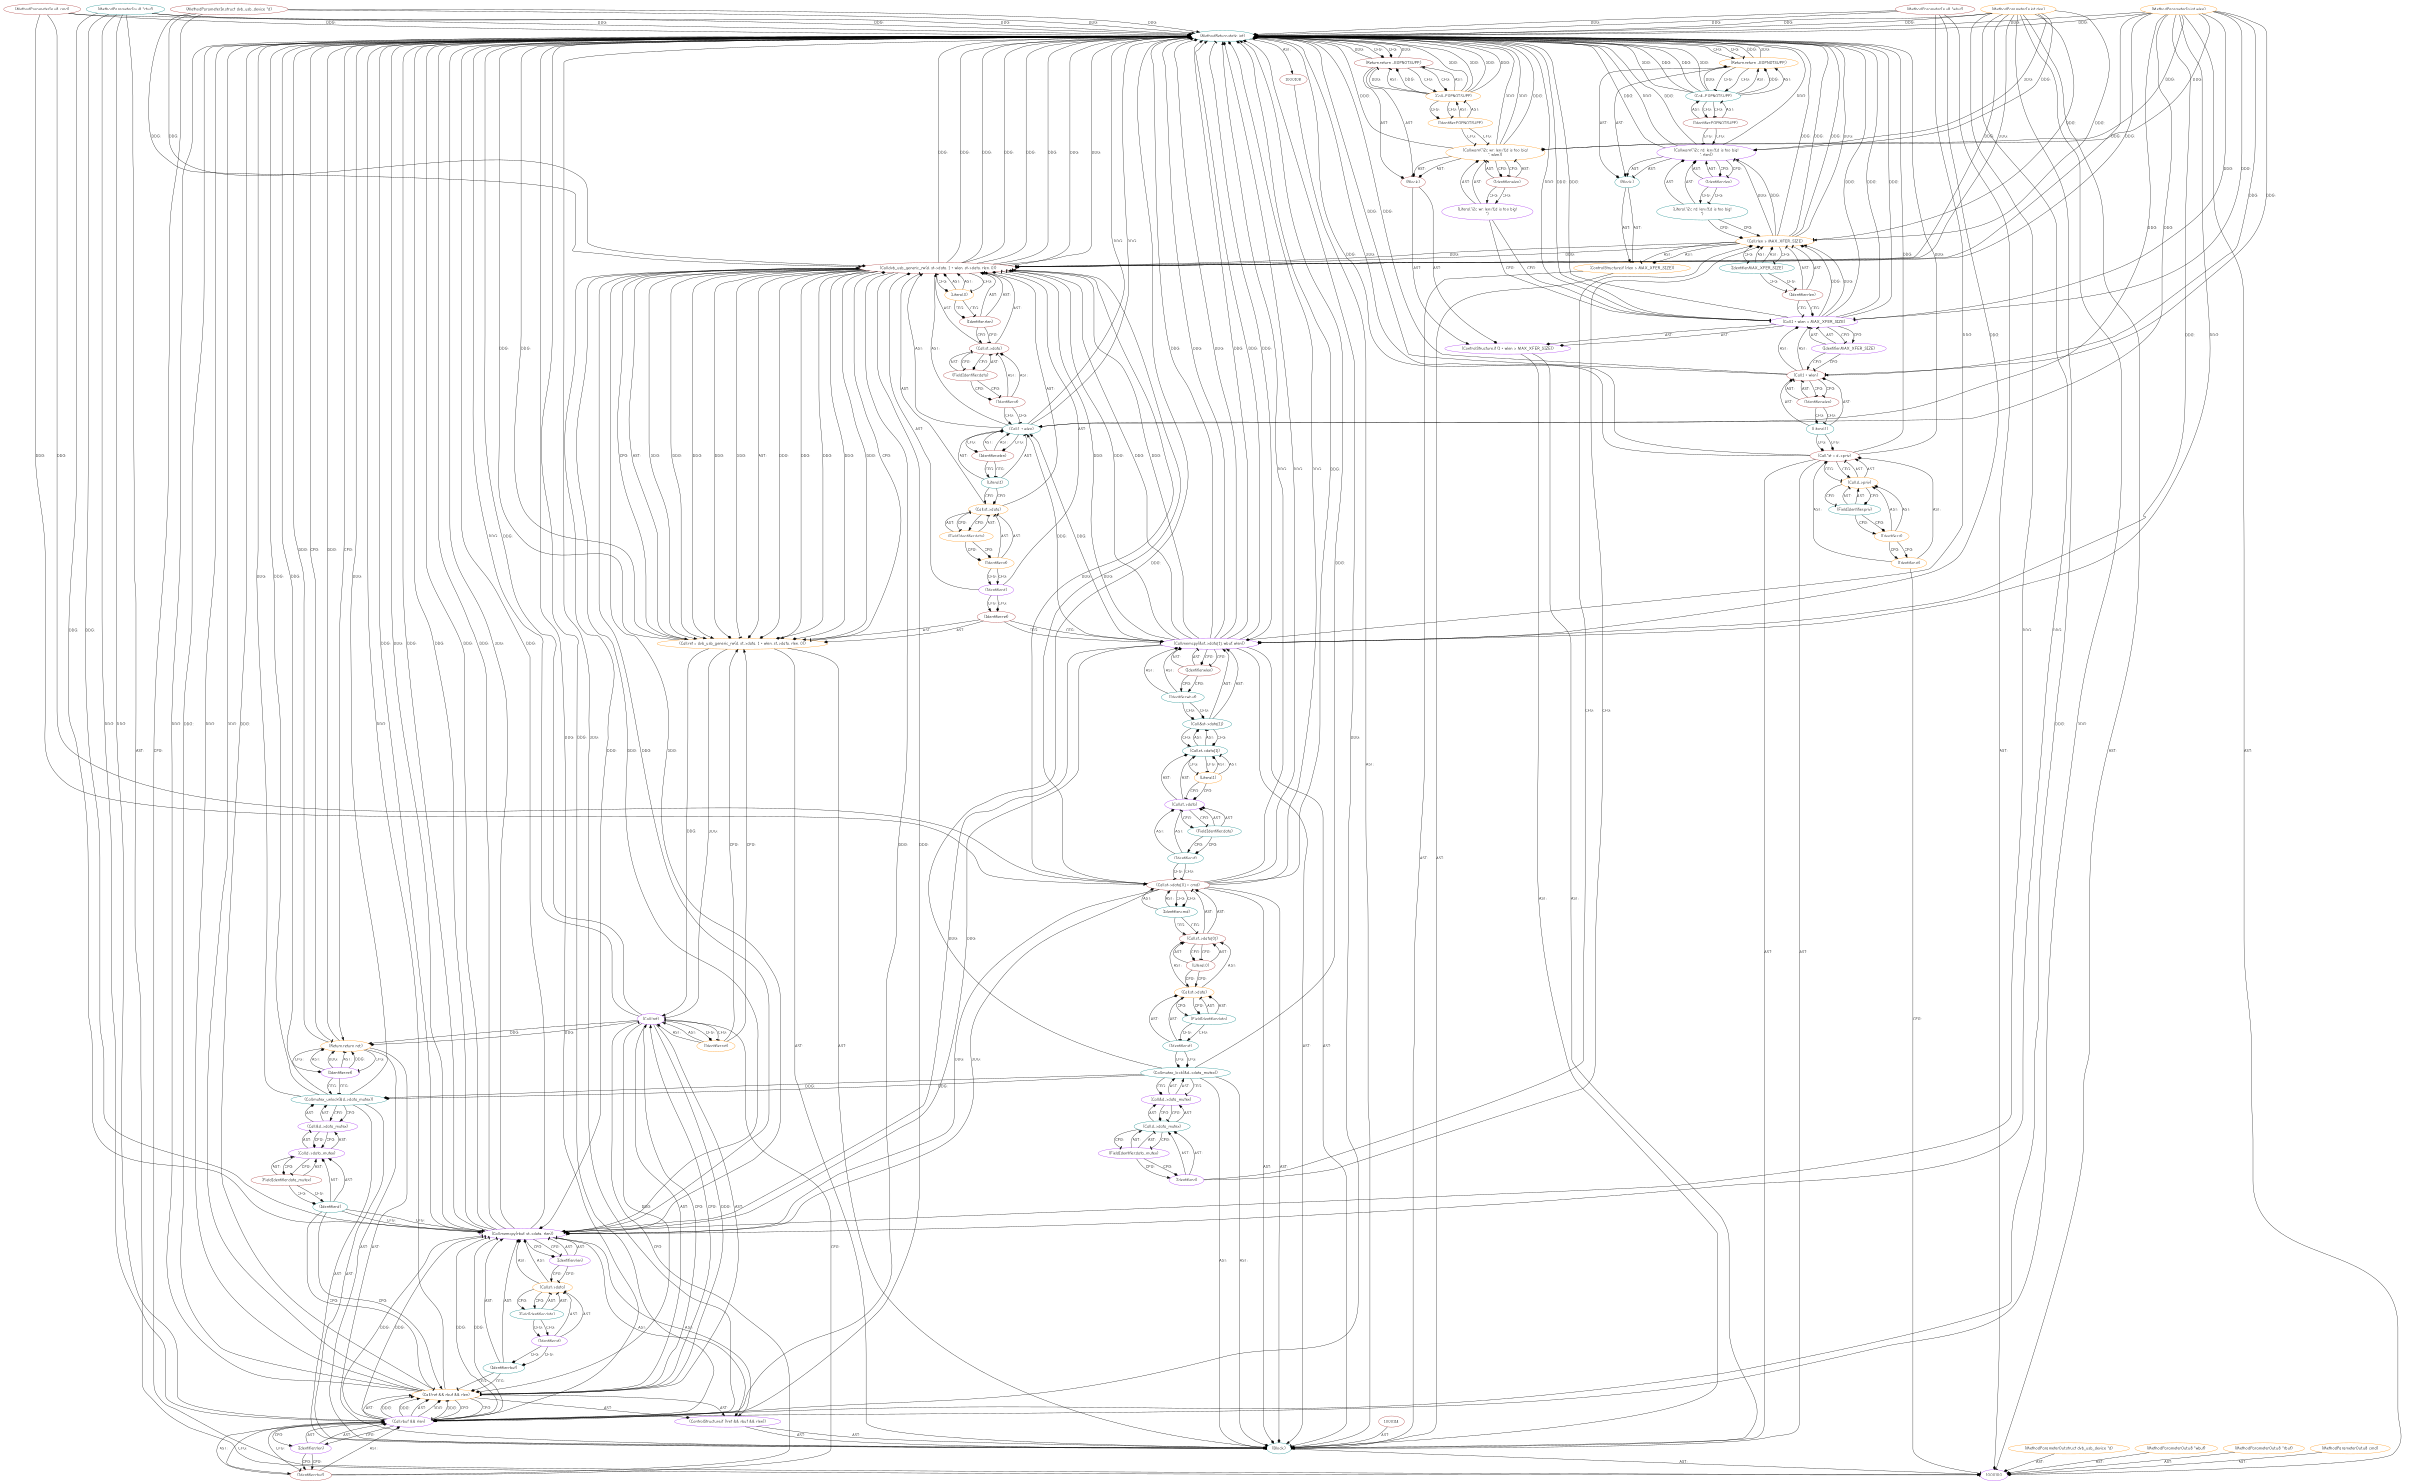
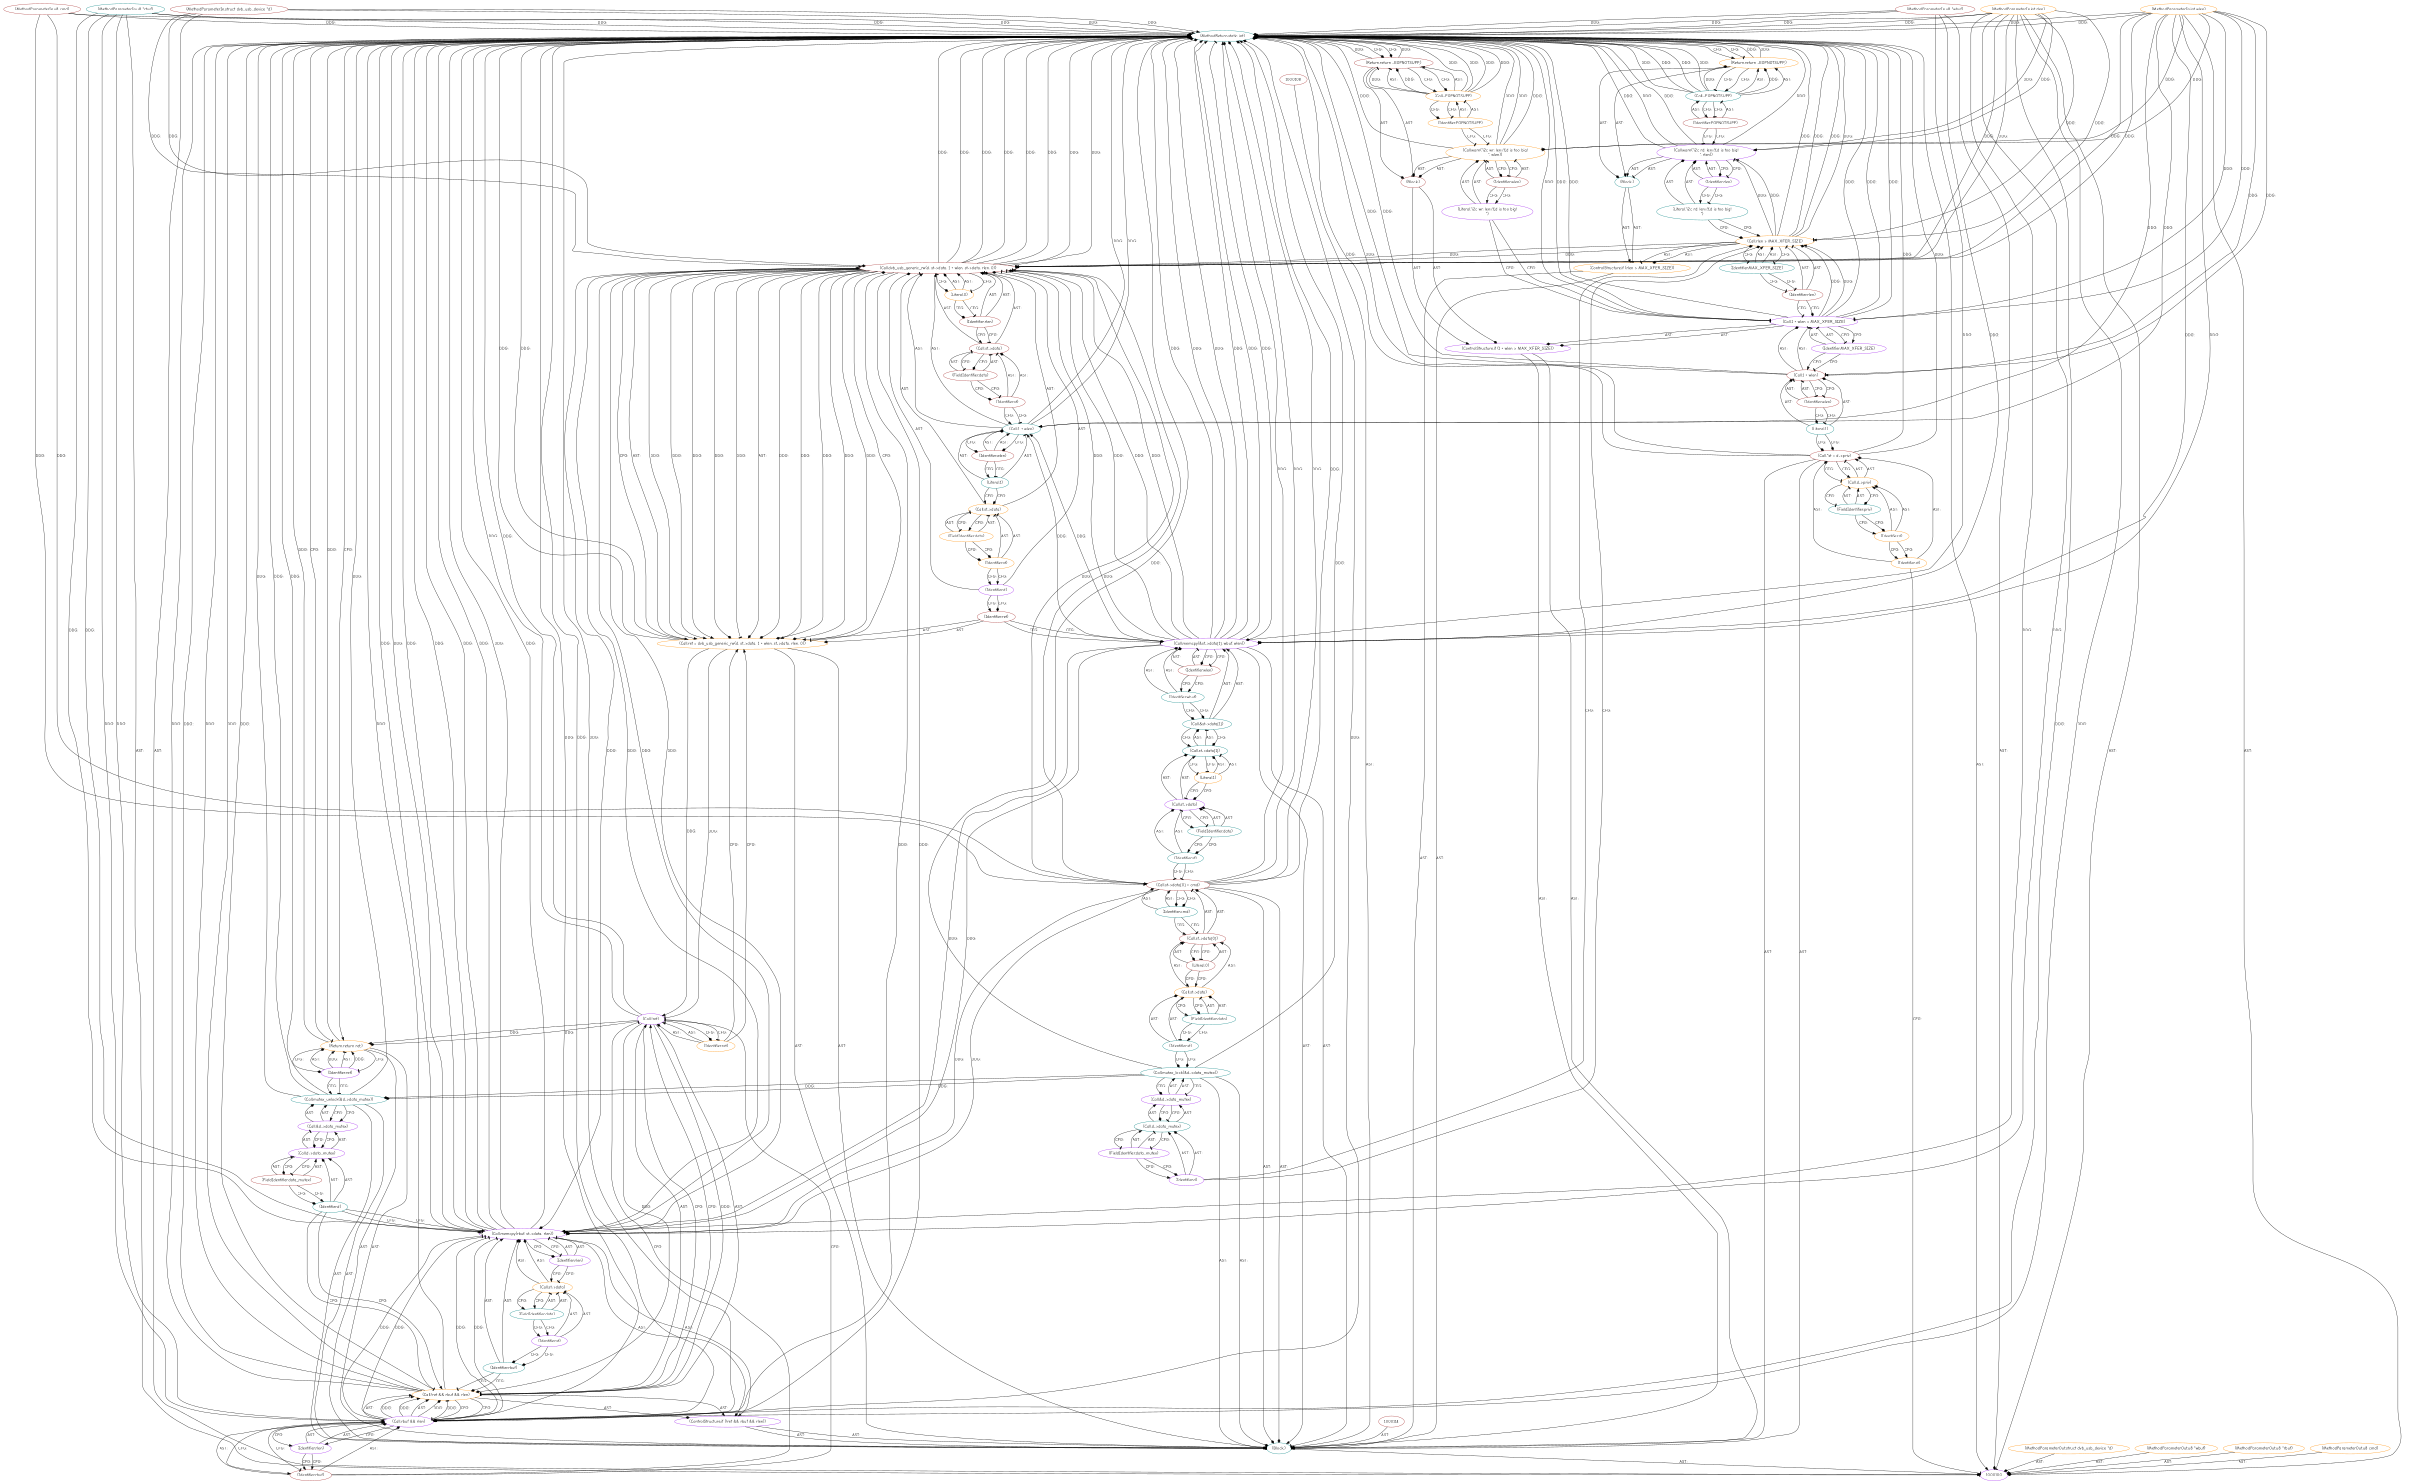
(1277, 46) -> (1951, 429)
(159, 751) -> (159, 751)
